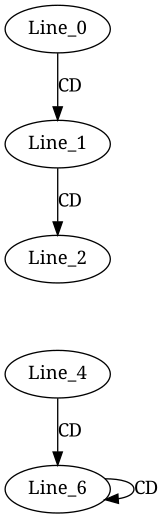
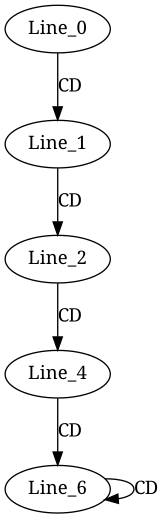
none -> (58, 310)
